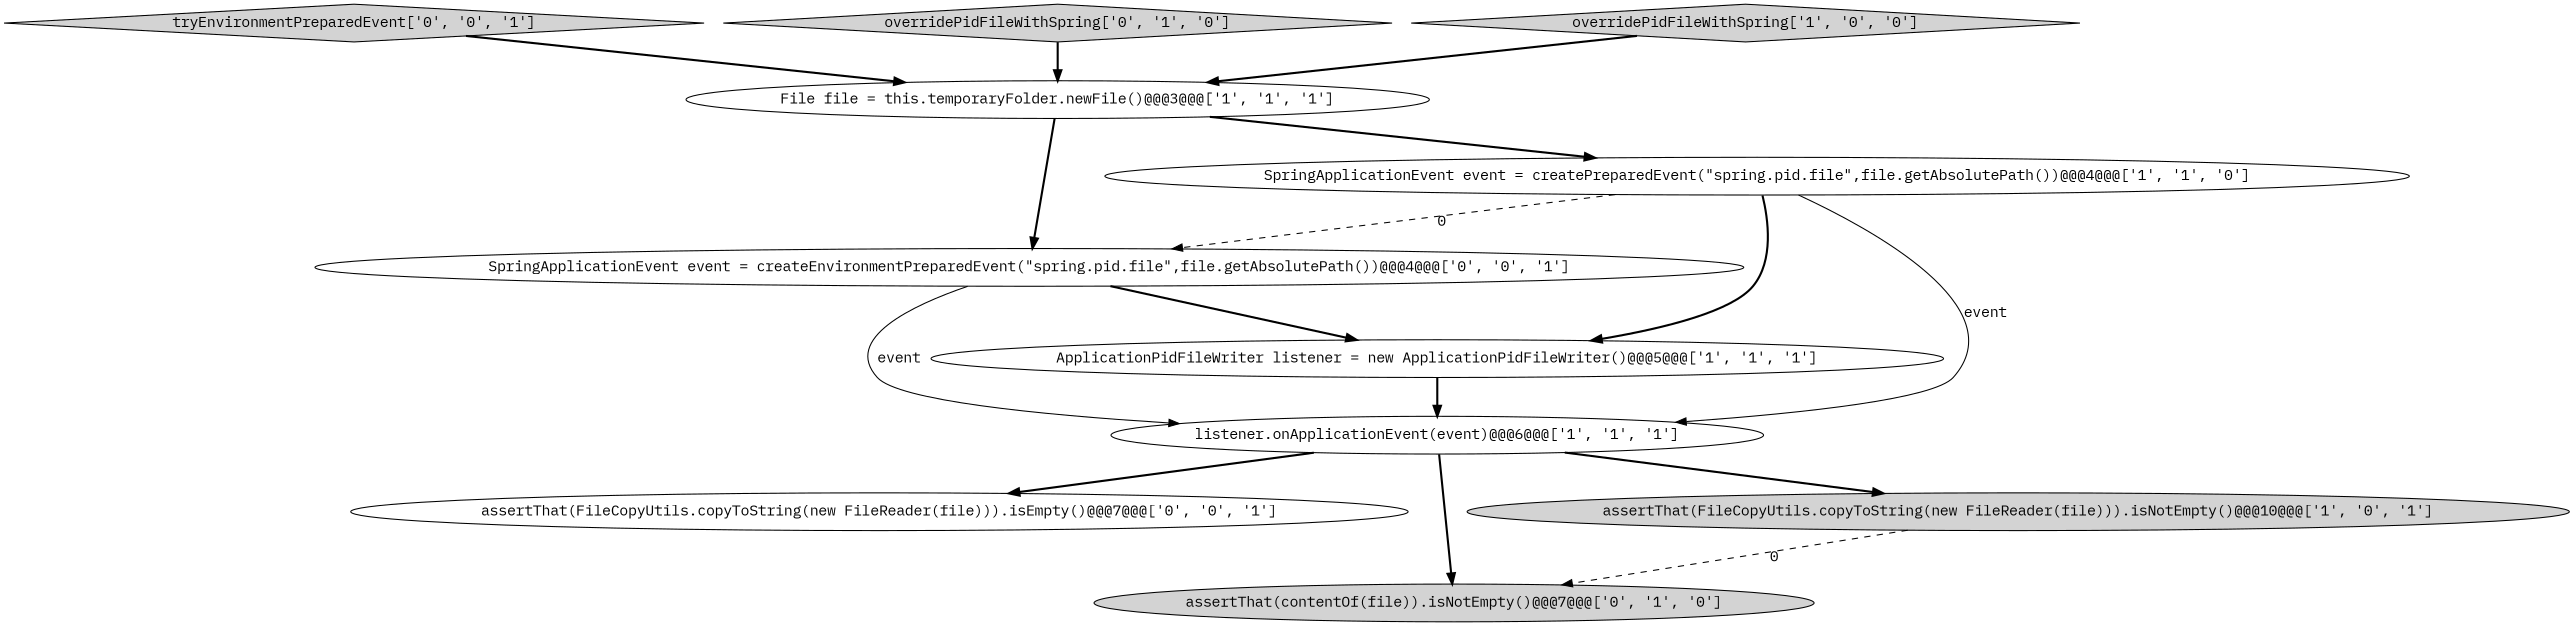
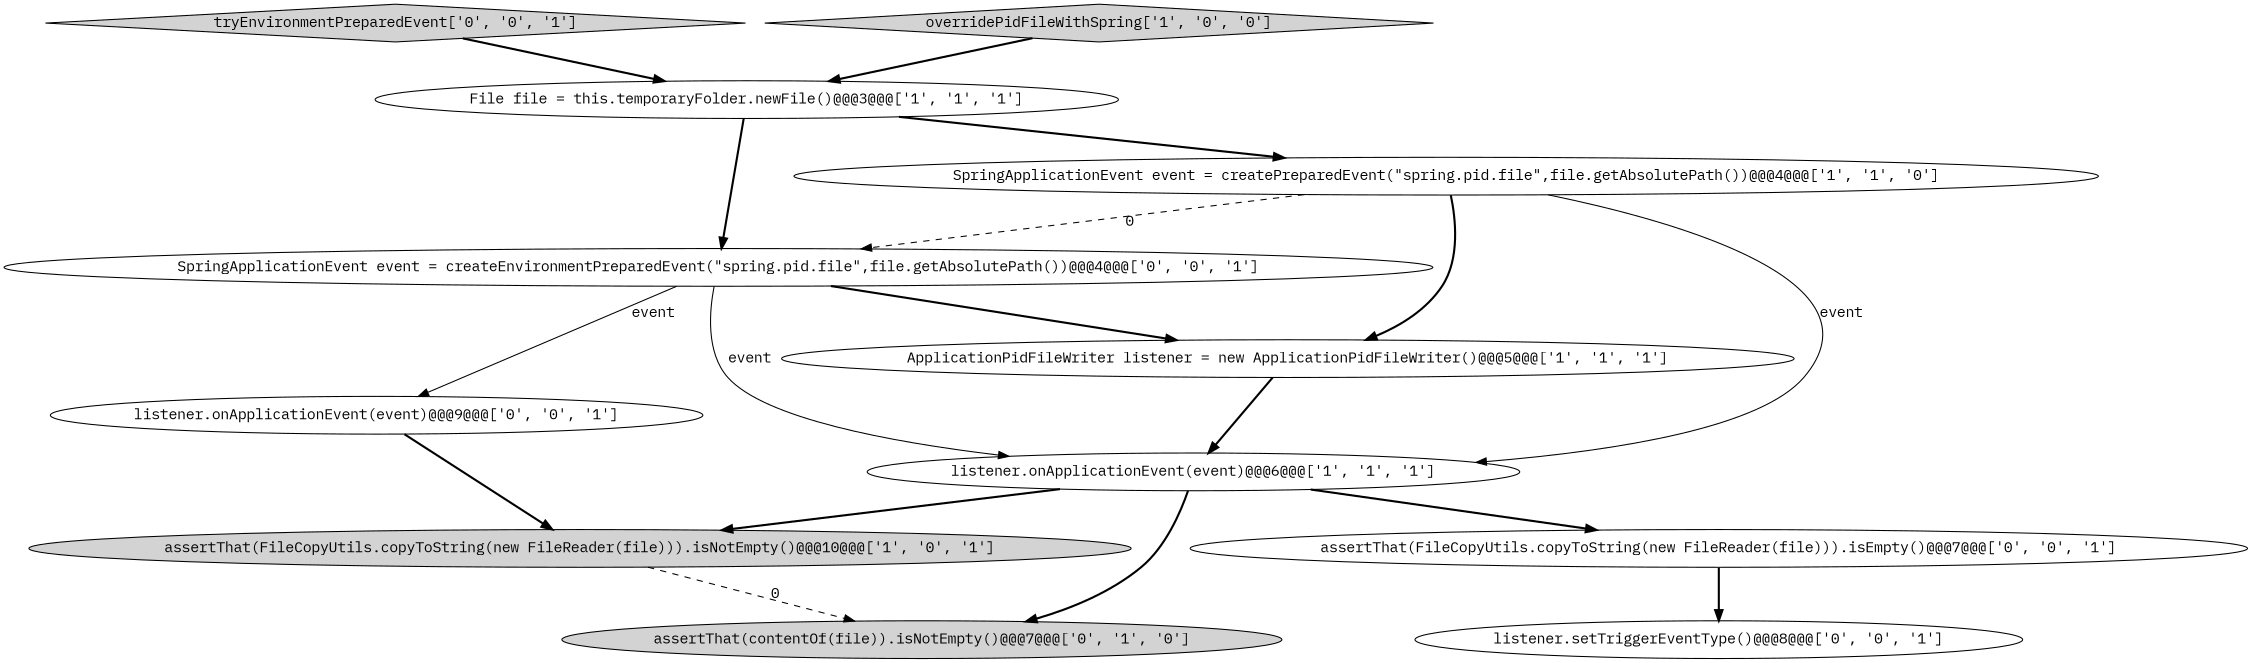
(1058, 23) -> none
none -> (377, 415)
none -> (1719, 640)
